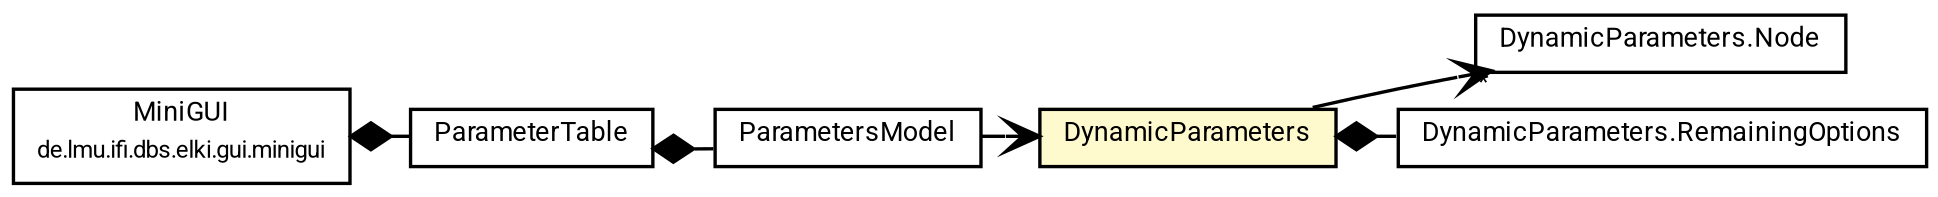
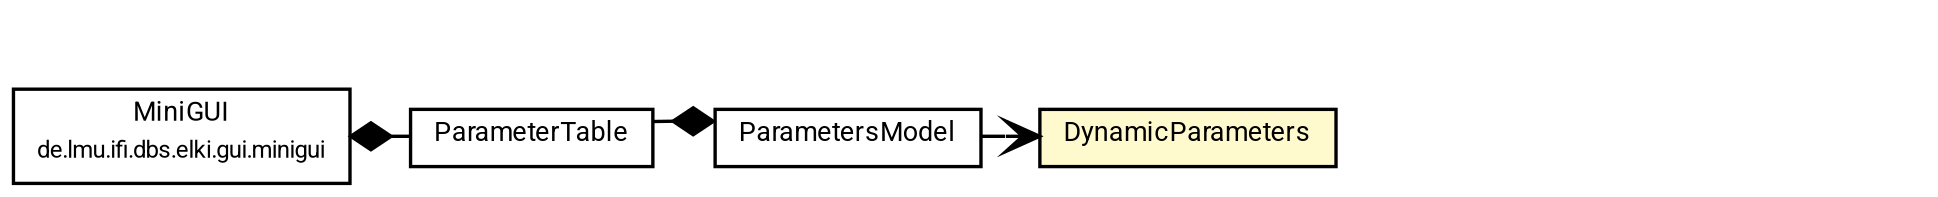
(1661, 42) -> none
(1661, 136) -> none
(704, 149) -> (663, 121)
